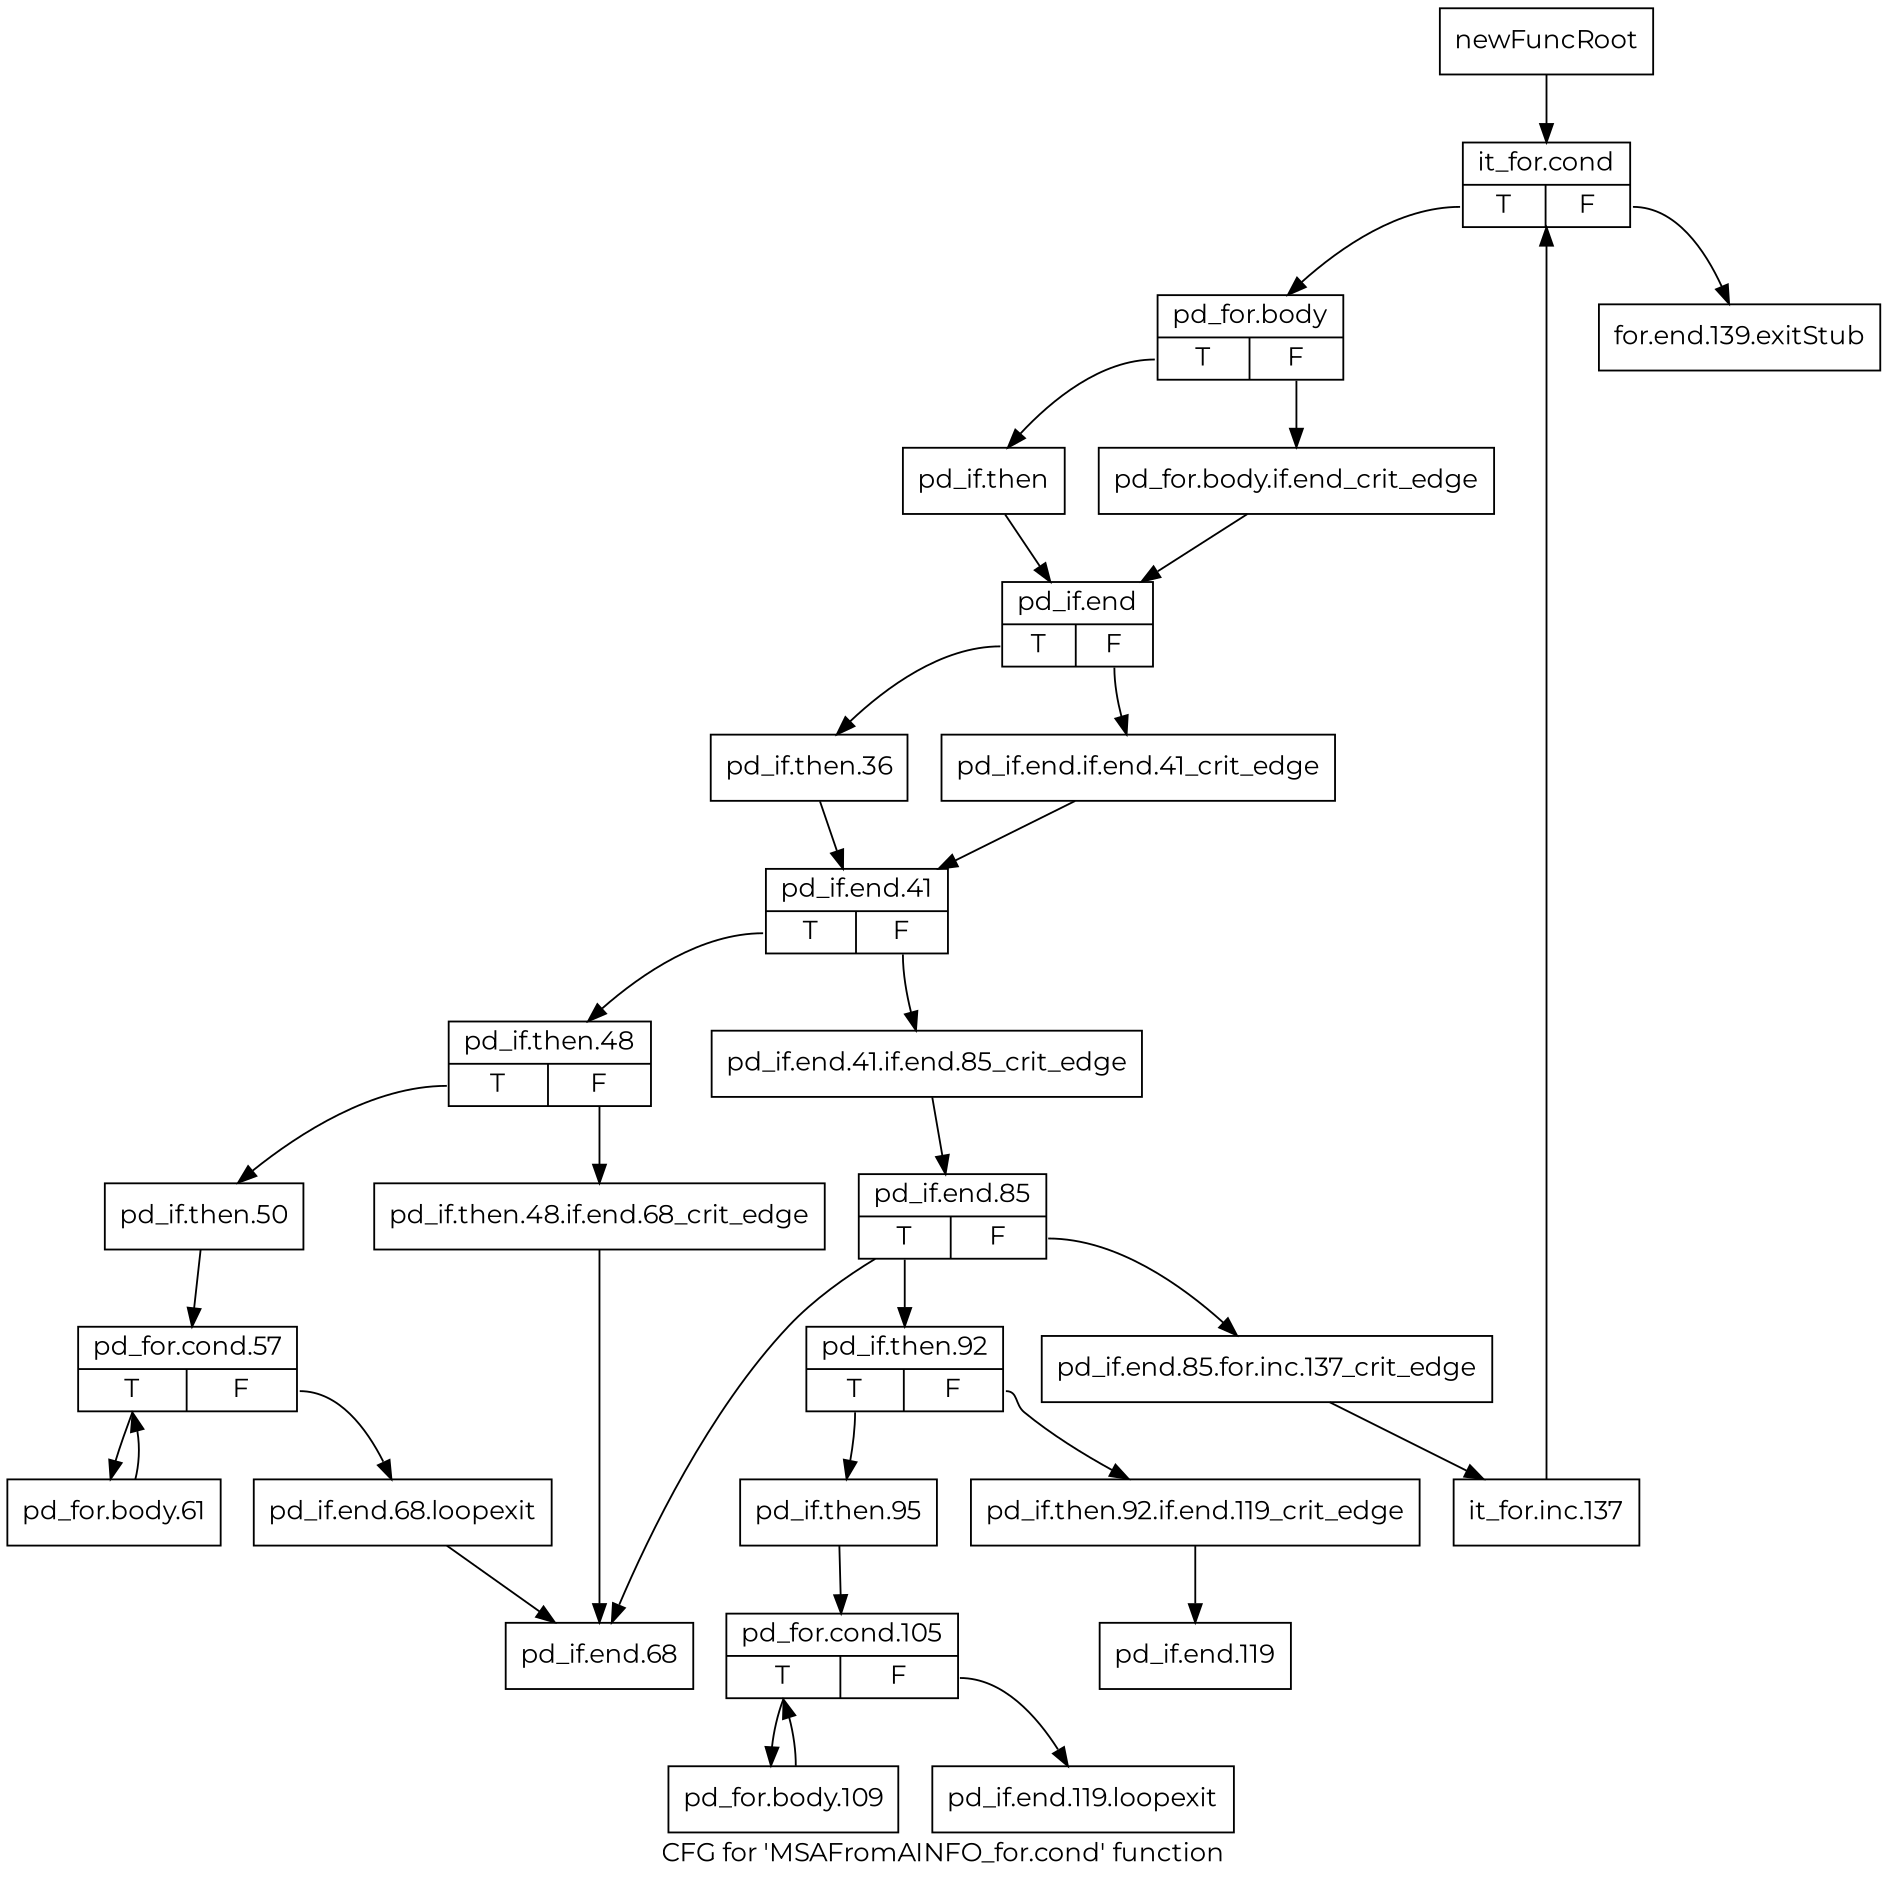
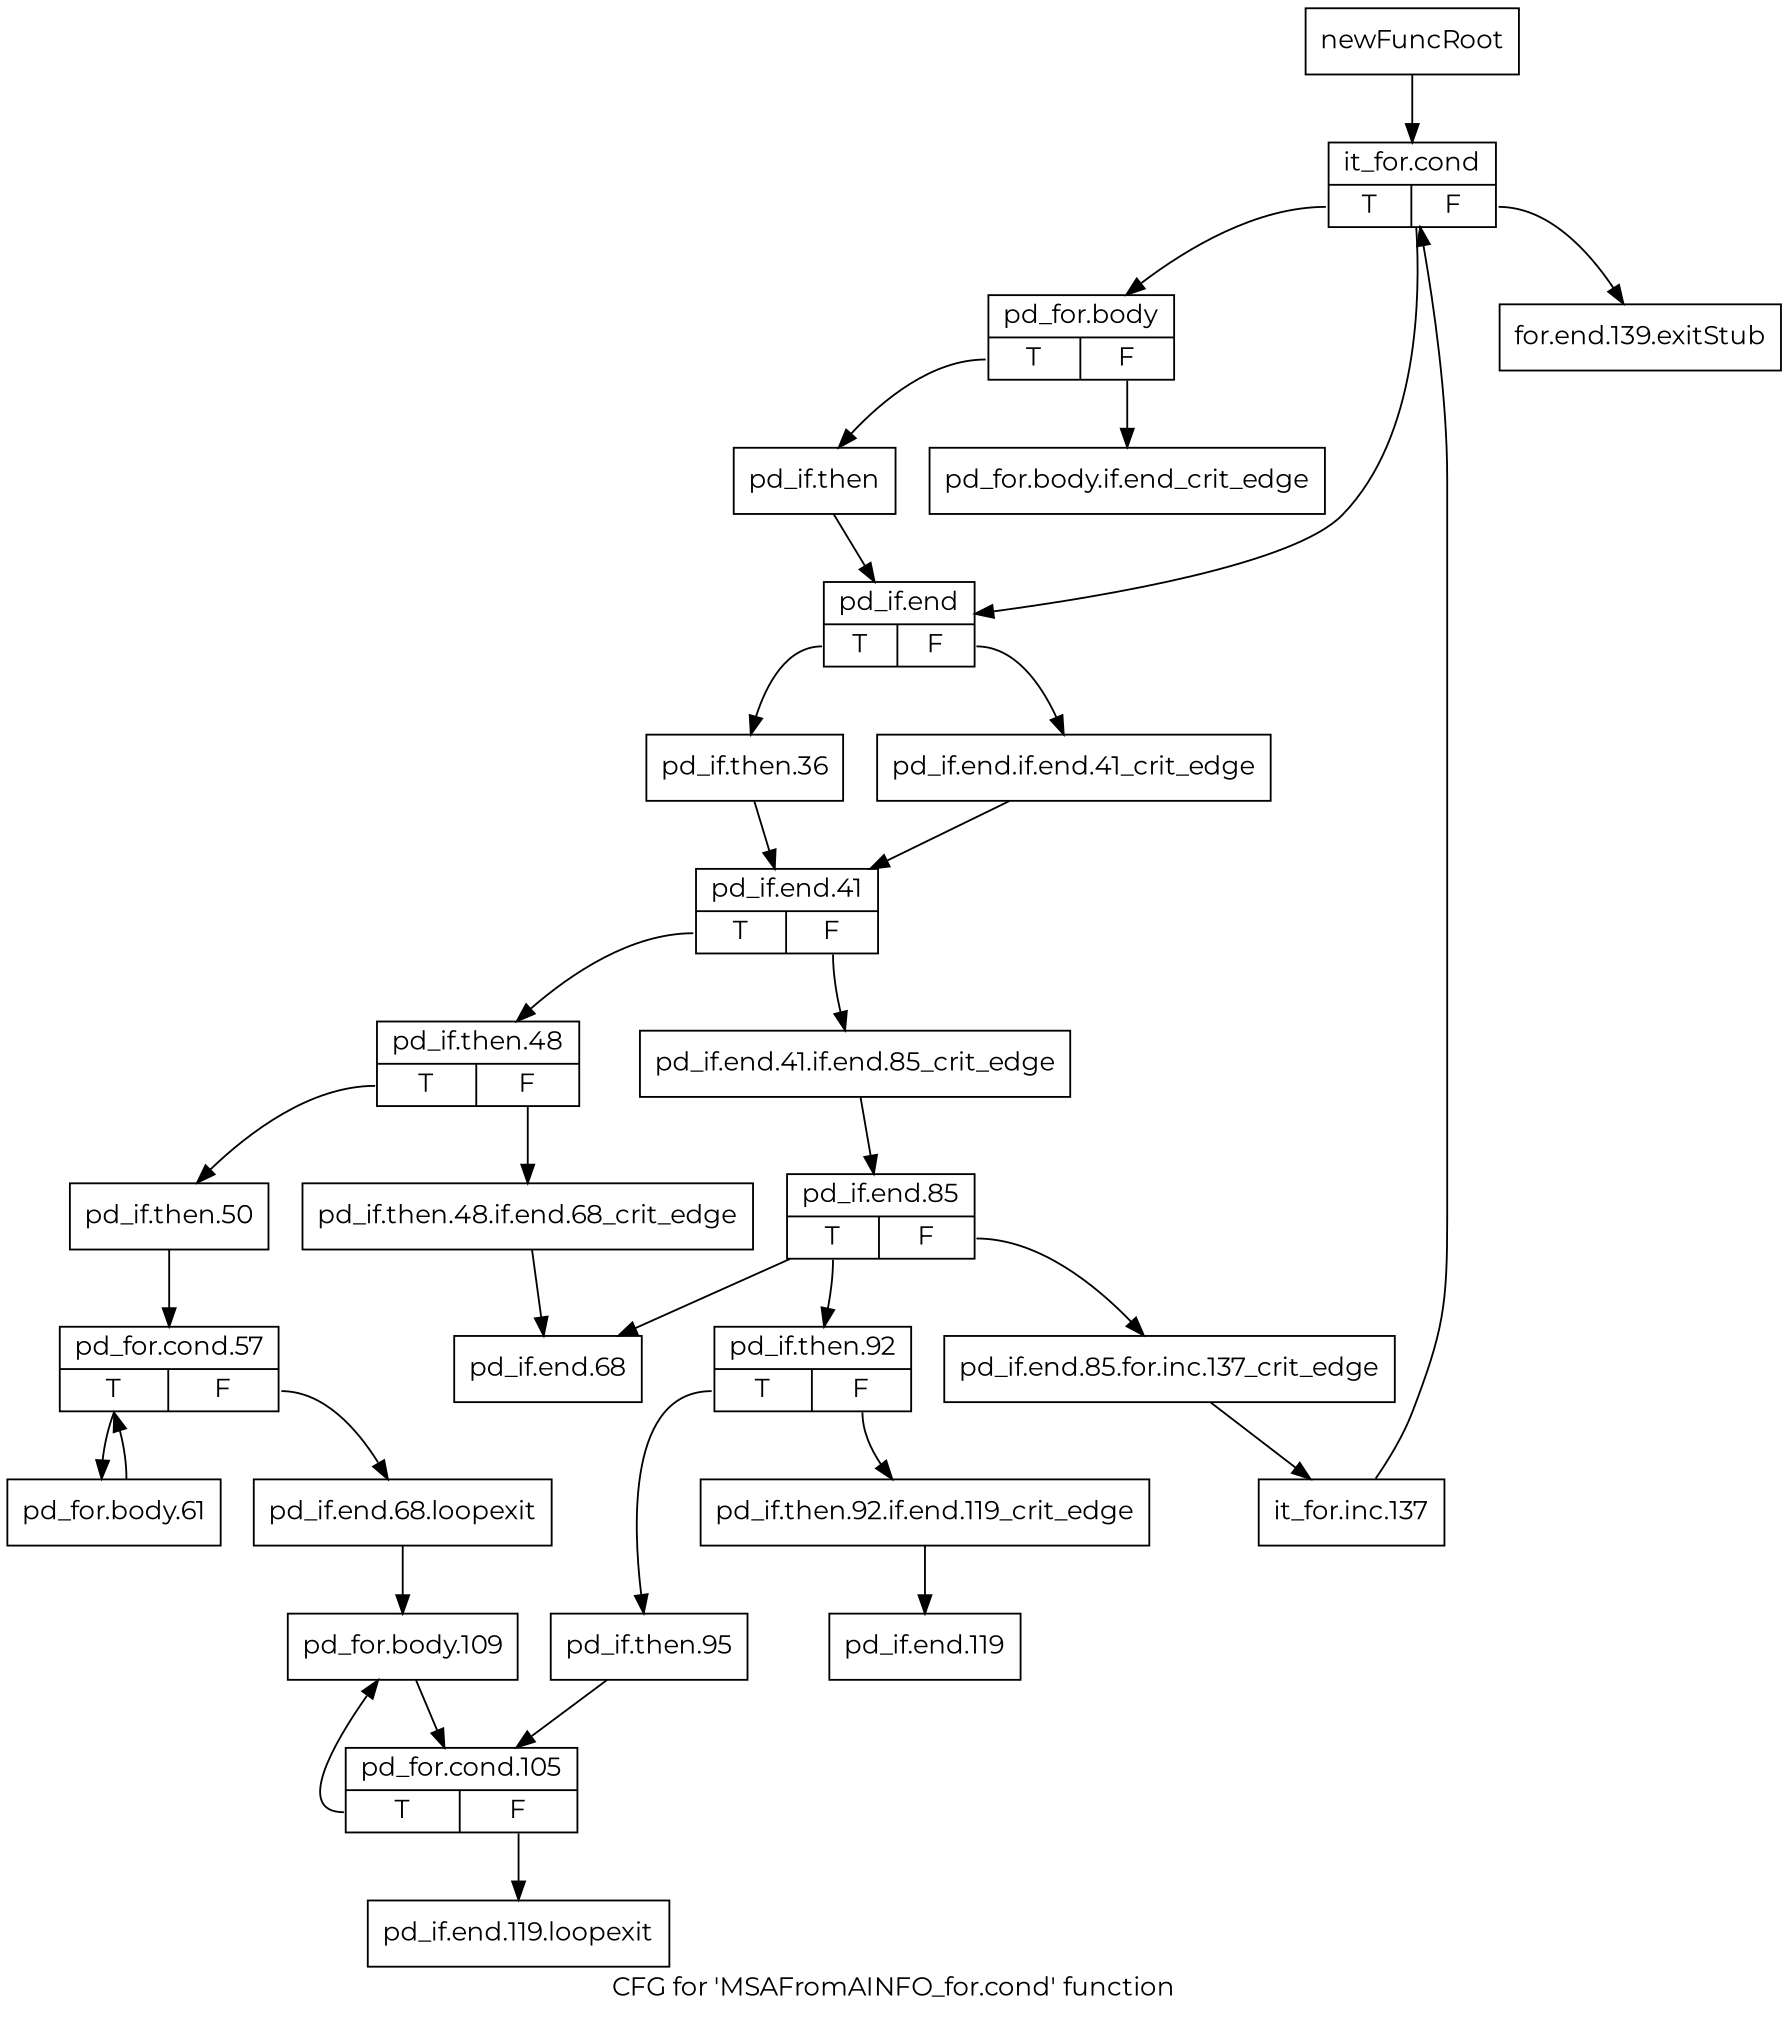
(1203, 543) -> (1318, 533)
(493, 1579) -> (403, 1571)
